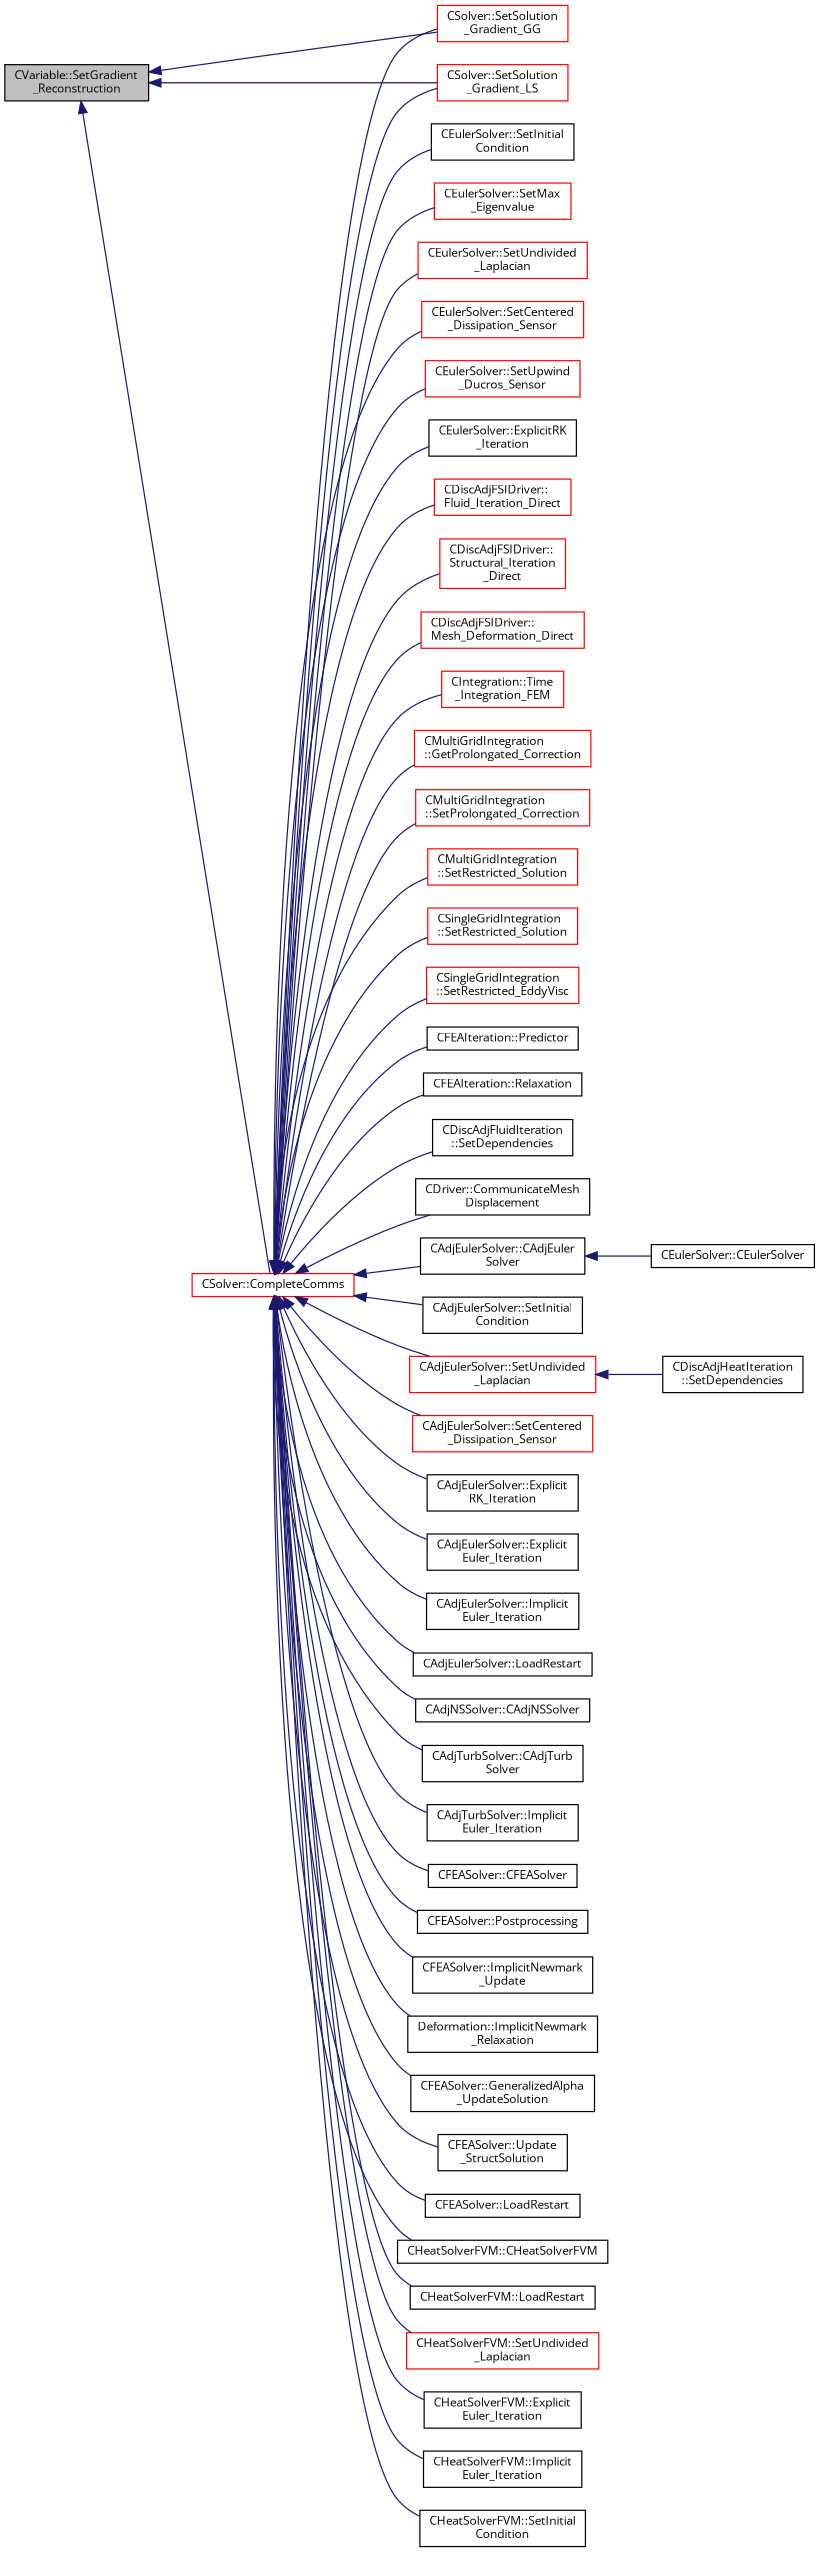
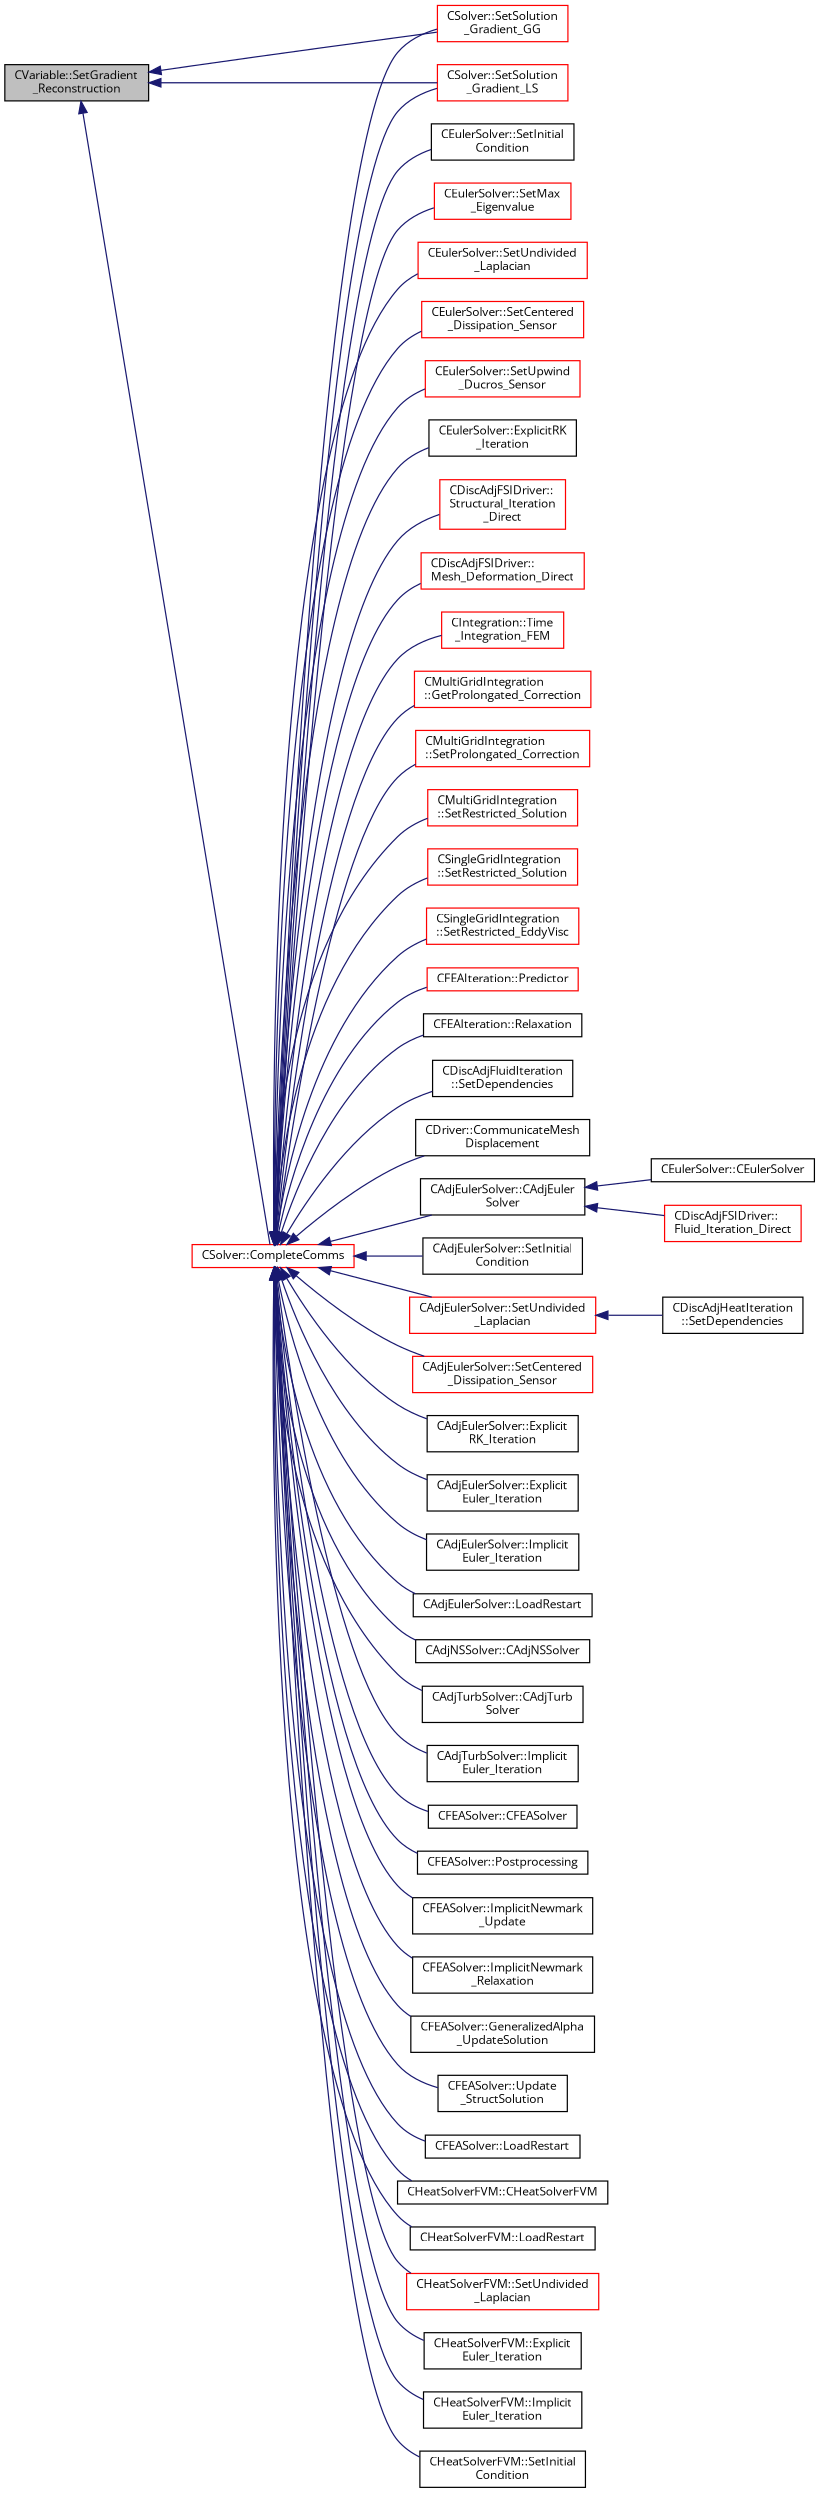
(326, 728) -> (631, 1212)
(503, 1039) -> (503, 979)
(503, 2034) -> (503, 1975)
